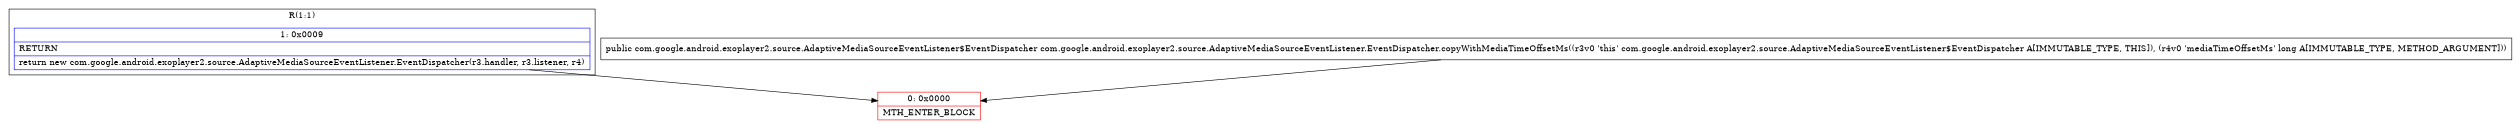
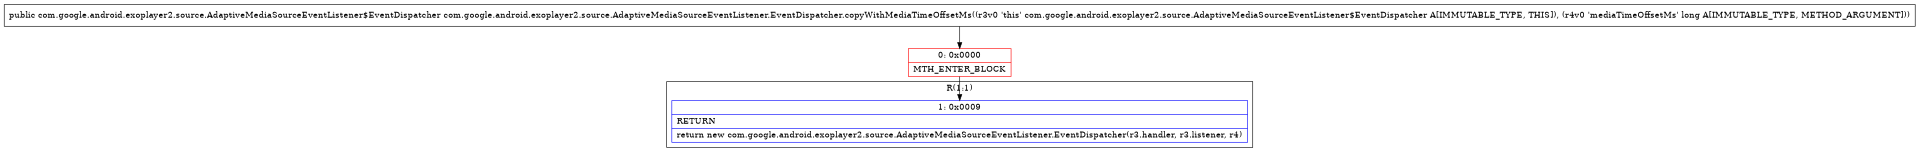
(701, 85) -> (960, 85)
